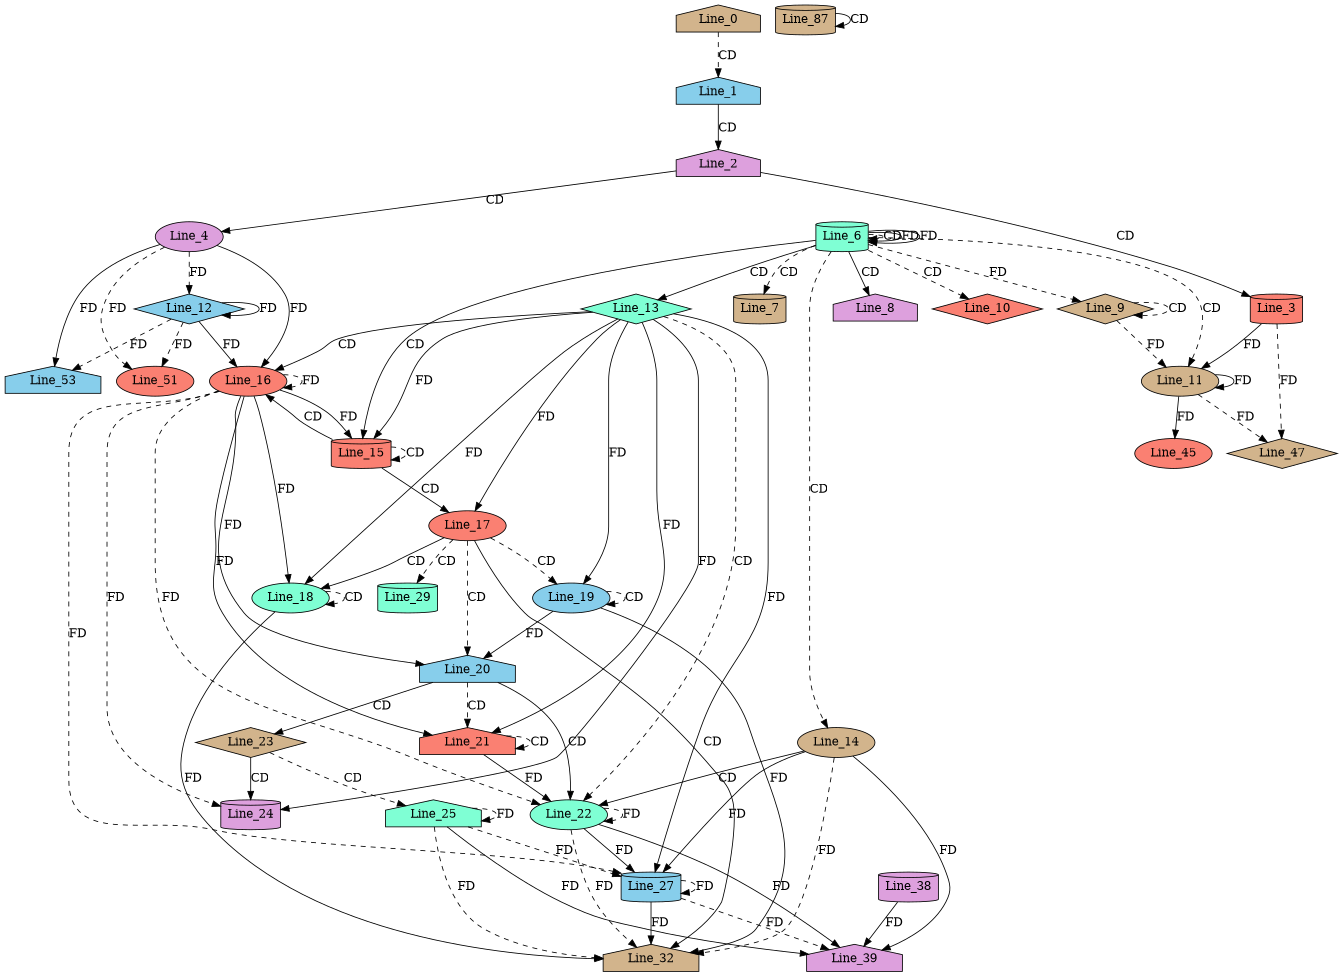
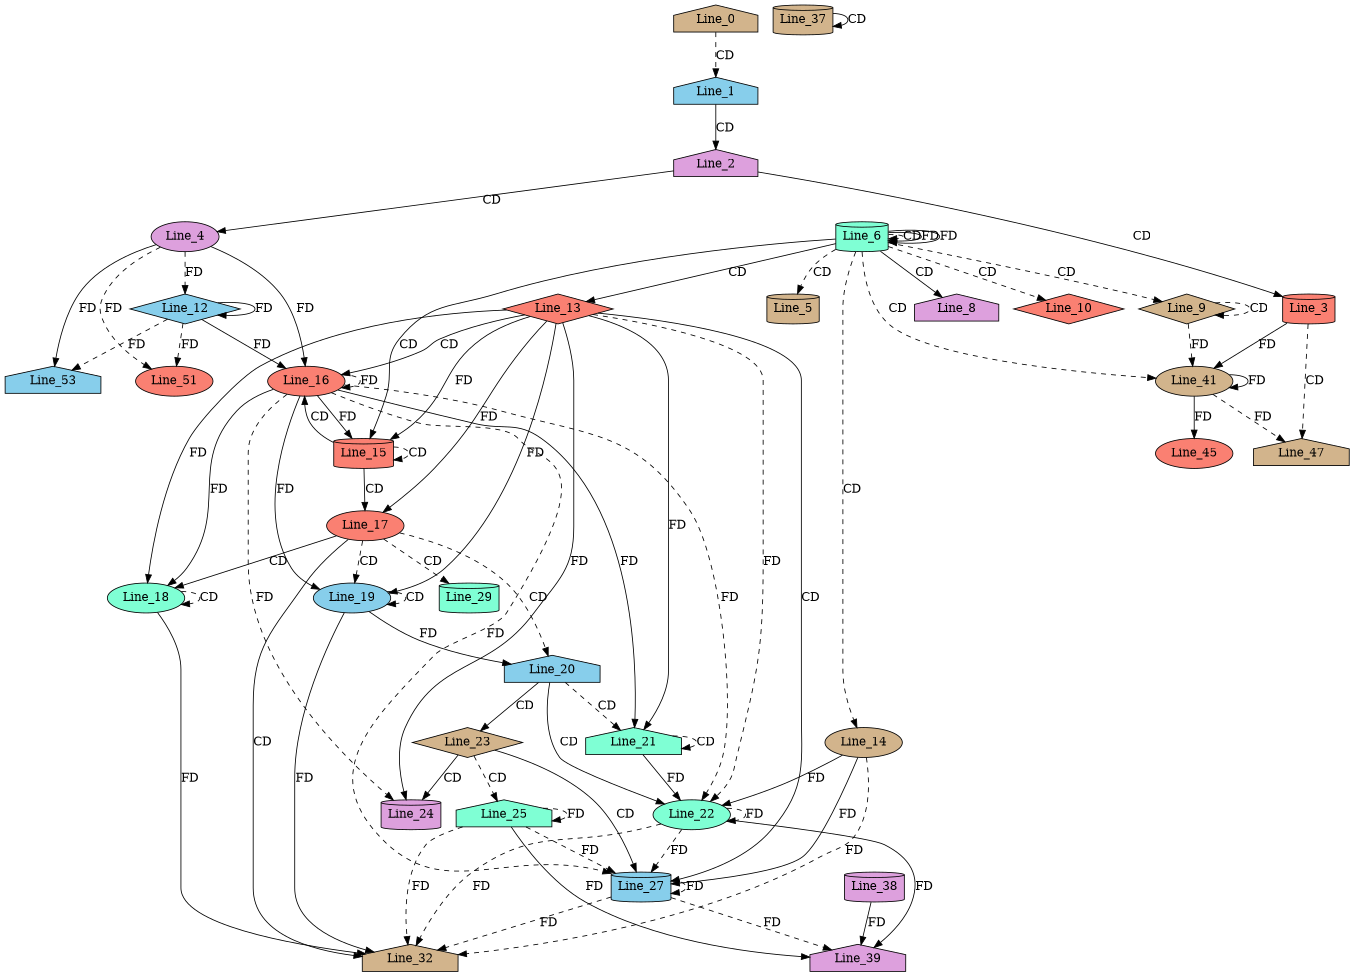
(806, 20) -> (803, 20)
(998, 273) -> (1066, 273)
(636, 309) -> (558, 309)
(760, 309) -> (793, 309)
(1180, 381) -> (1194, 381)
(1289, 381) -> (1315, 381)
(1282, 453) -> (1301, 453)
(743, 562) -> (772, 562)
(232, 595) -> (275, 496)
(776, 598) -> (810, 598)
(467, 743) -> (634, 743)
(727, 779) -> (816, 779)
none -> (579, 789)
(606, 847) -> (669, 847)
(936, 851) -> none
(651, 919) -> (528, 922)
